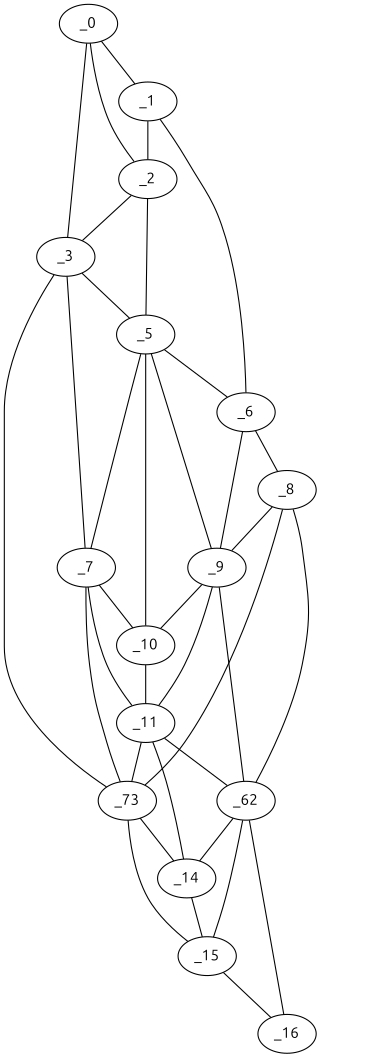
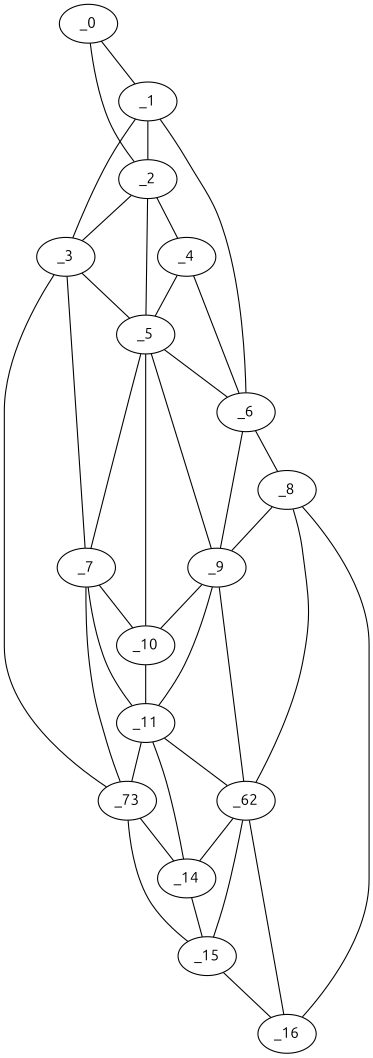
(77, 140) -> (100, 176)
none -> (187, 257)
(235, 650) -> (369, 762)
